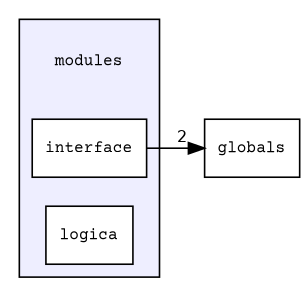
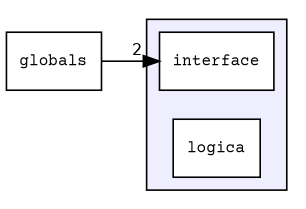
(89, 61) -> none
(170, 148) -> (122, 61)
